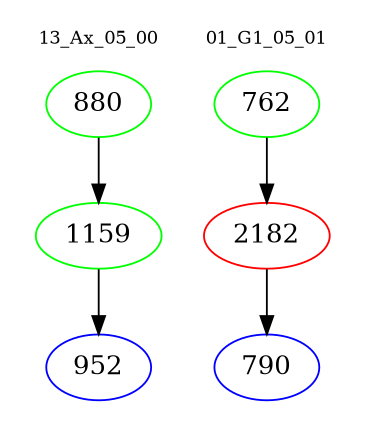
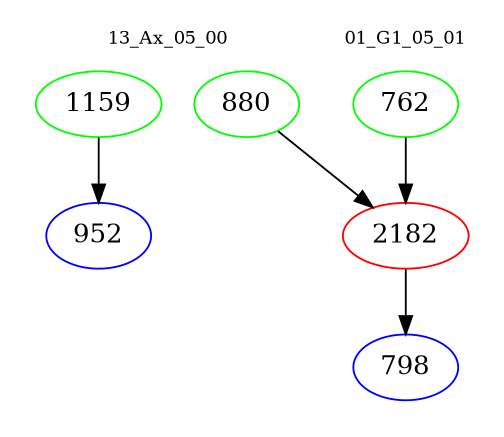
(99, 161) -> (302, 151)
(267, 367) -> (406, 367)
